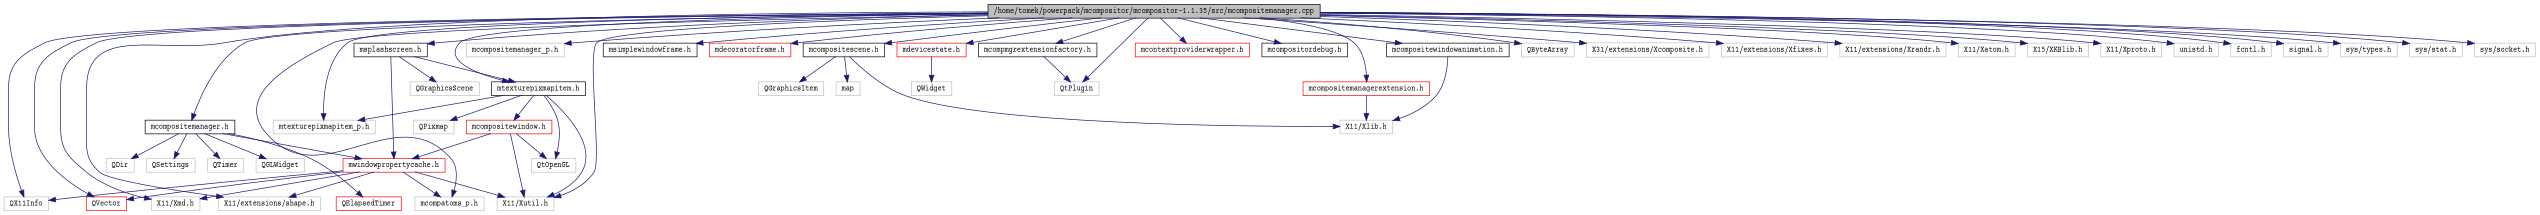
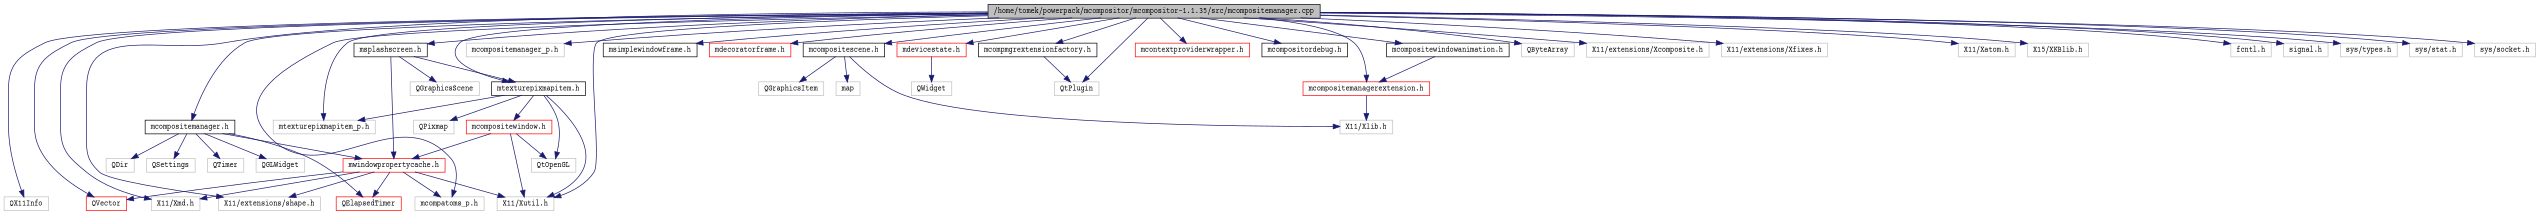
(1648, 50) -> (1648, 50)
(1893, 50) -> none
(2131, 50) -> none
(2196, 50) -> none
(1435, 96) -> (1410, 68)
(199, 185) -> (383, 182)
